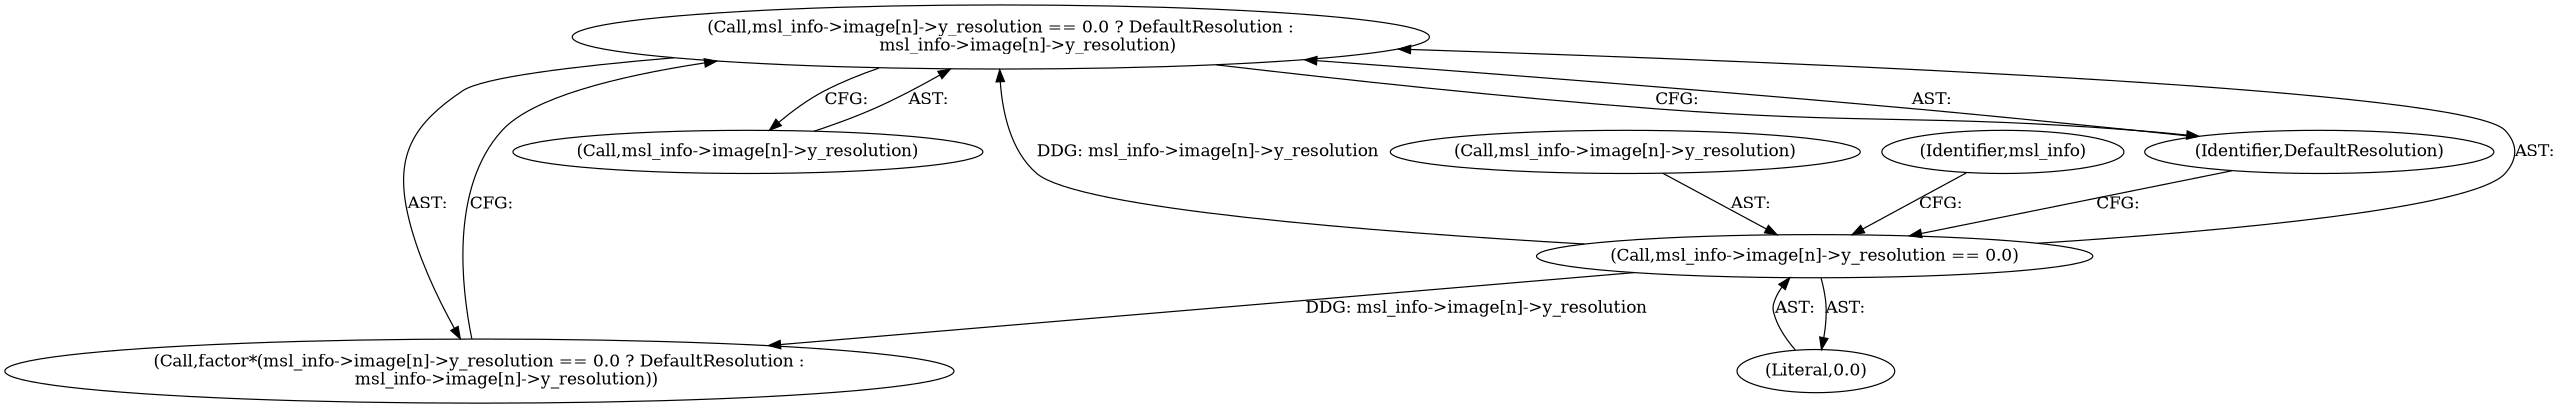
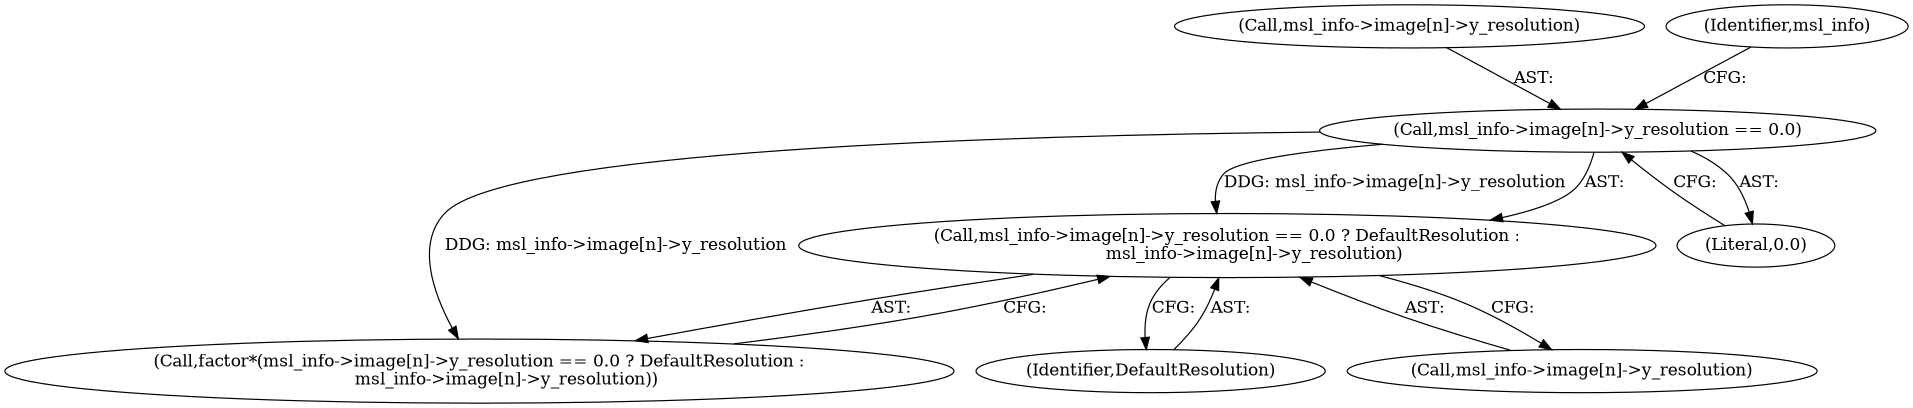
(2077, 202) -> none
(1798, 308) -> (1698, 183)
